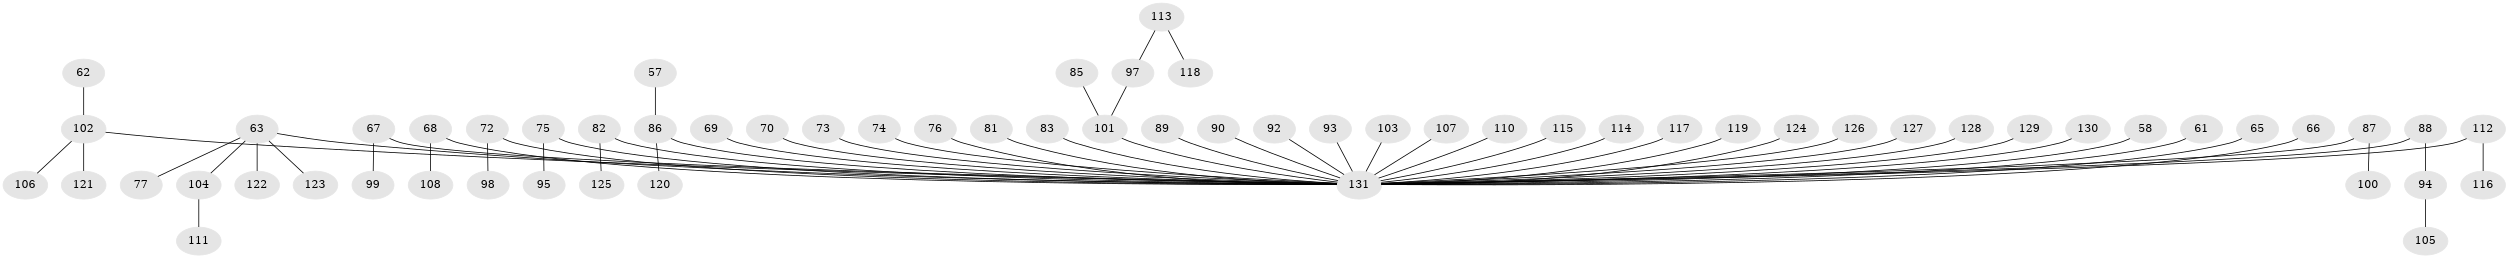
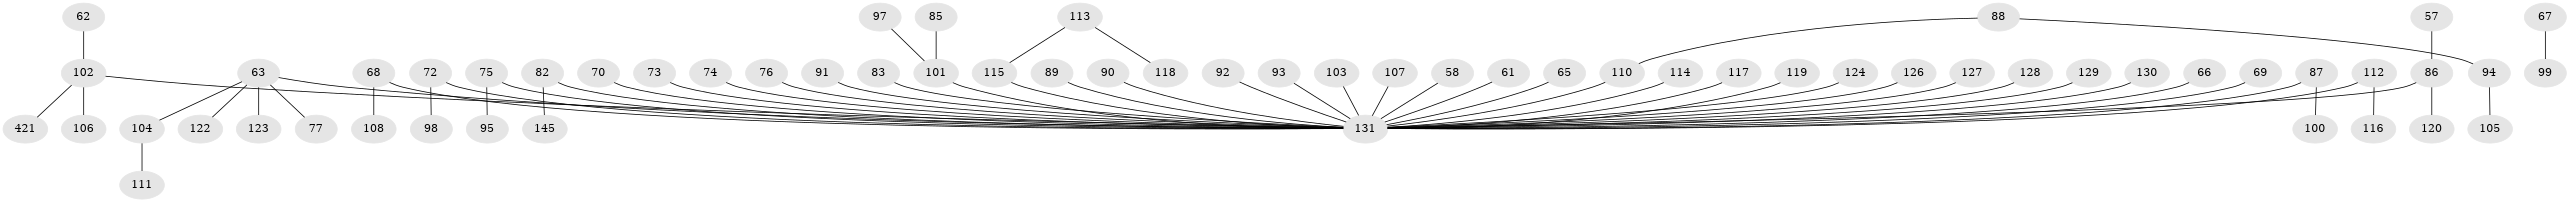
(1147, 45) -> (1037, 45)
(991, 129) -> (823, 73)
(862, 171) -> none
(1897, 172) -> (1807, 30)
(84, 185) -> (25, 129)
(602, 185) -> (545, 129)
